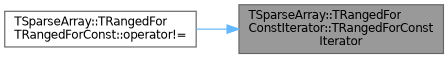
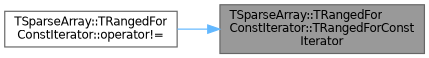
(100, 29) -> (91, 29)
